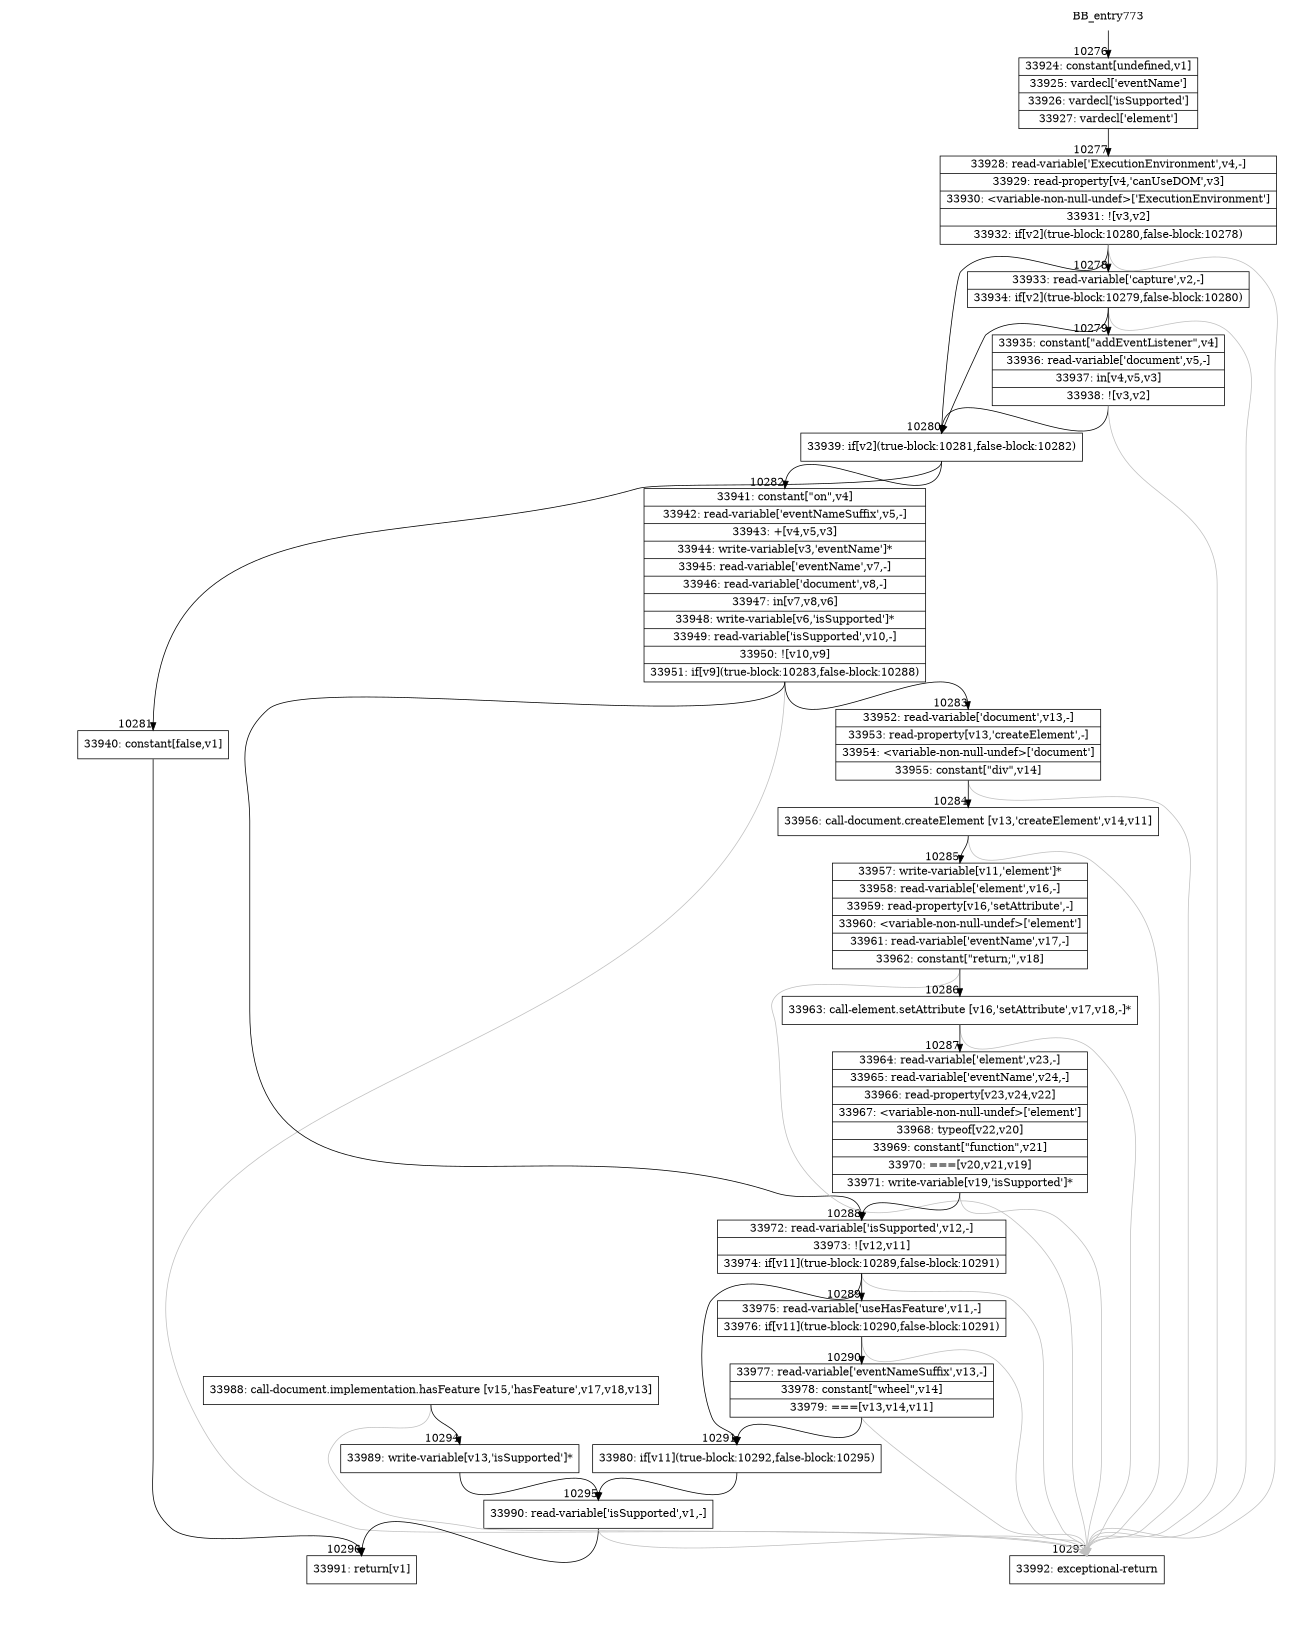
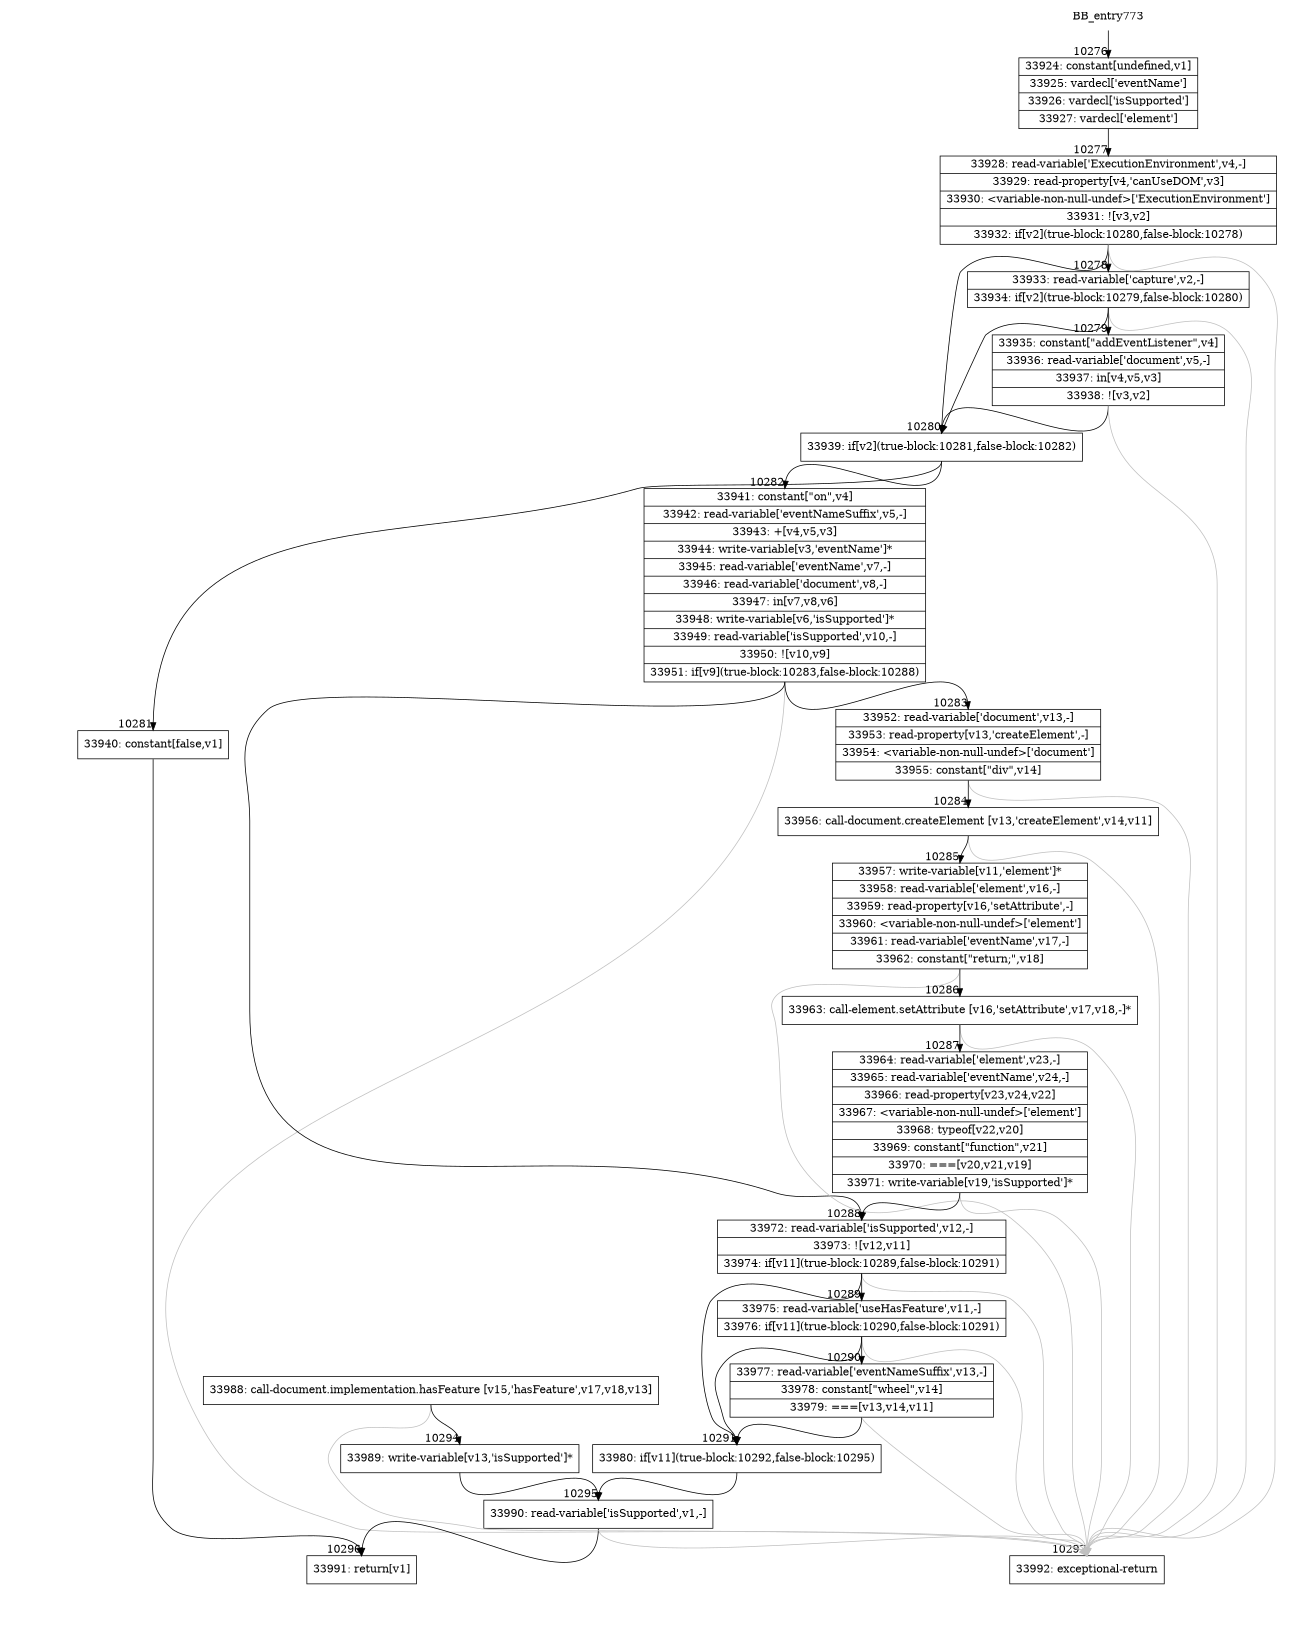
none -> (759, 1349)
